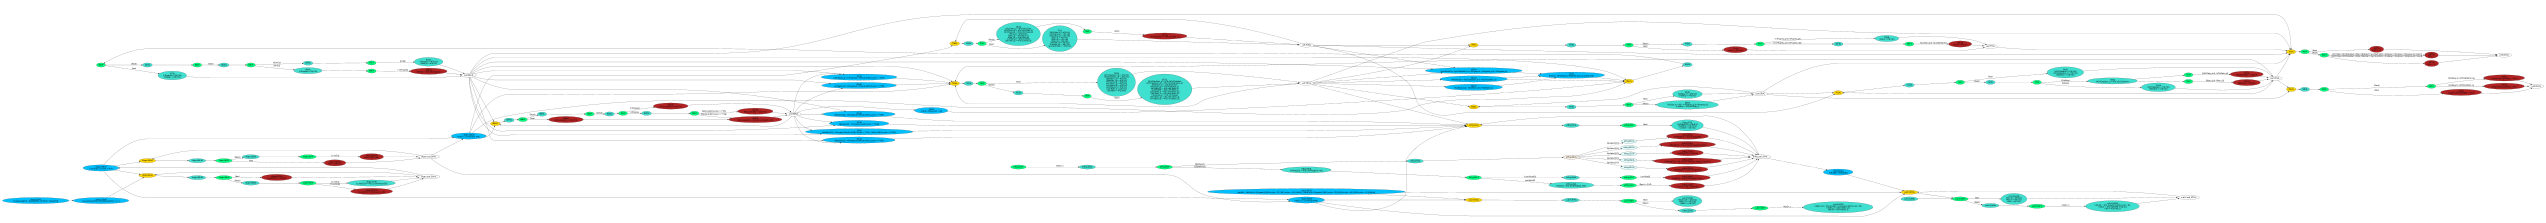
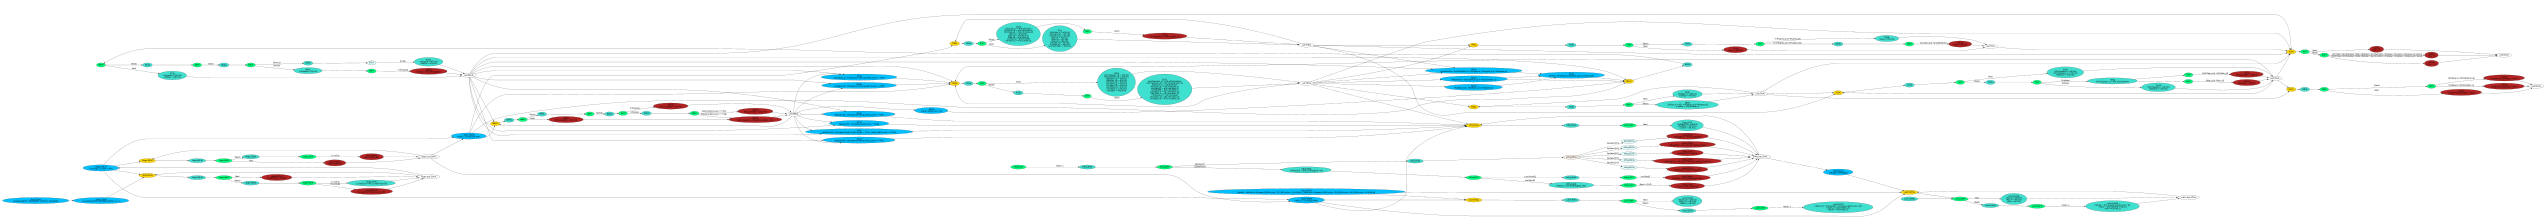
(372, 63) -> (372, 63)
